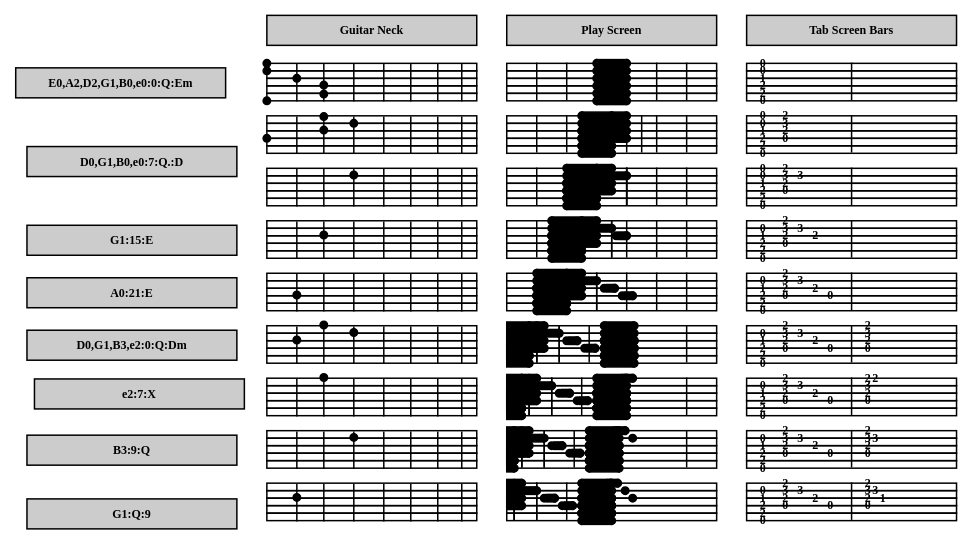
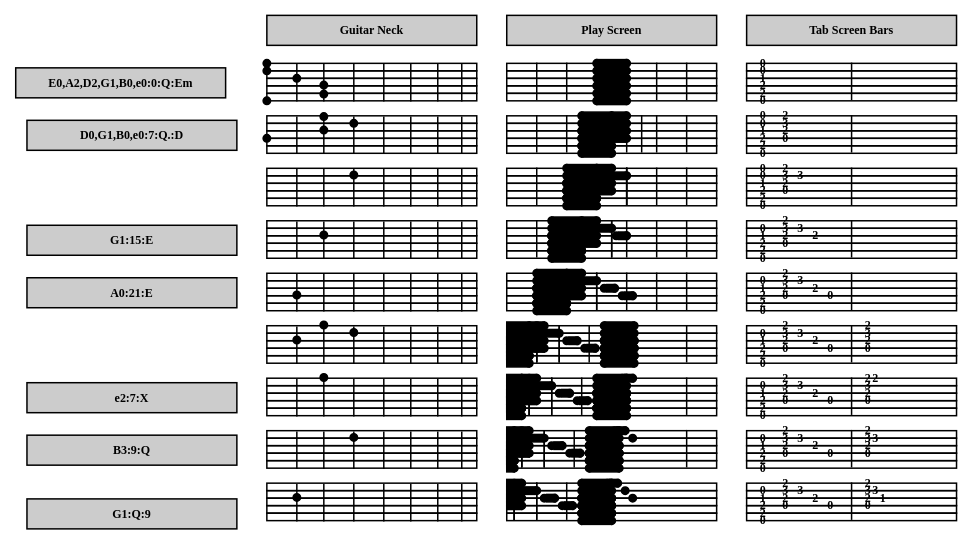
(132, 162) -> (132, 135)
(132, 345) -> none
(139, 394) -> (132, 398)
